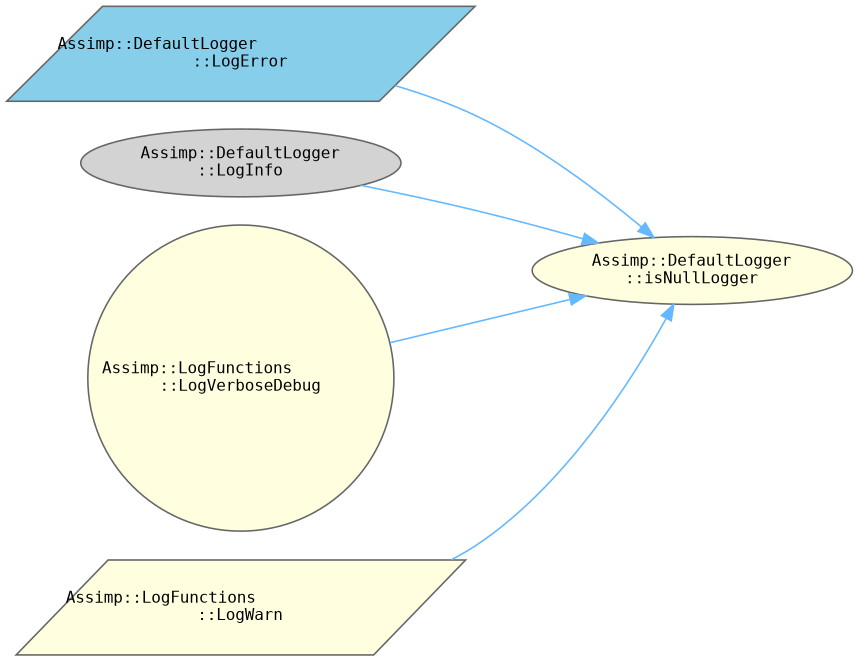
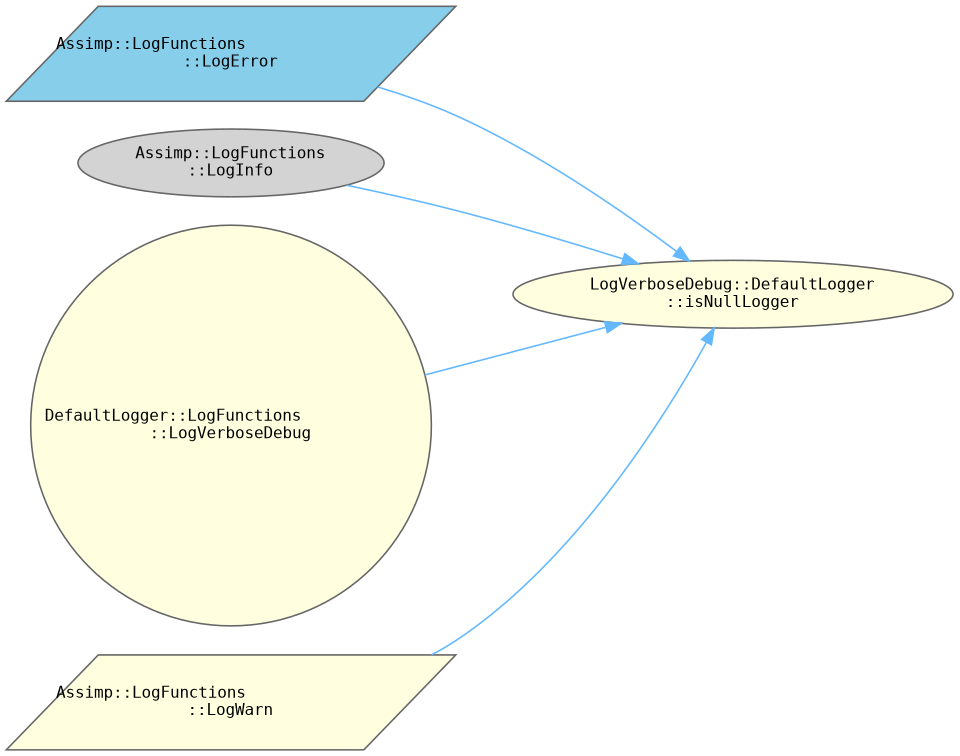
(241, 54) -> (231, 54)
(241, 163) -> (231, 163)
(692, 271) -> (733, 294)
(241, 378) -> (231, 426)
